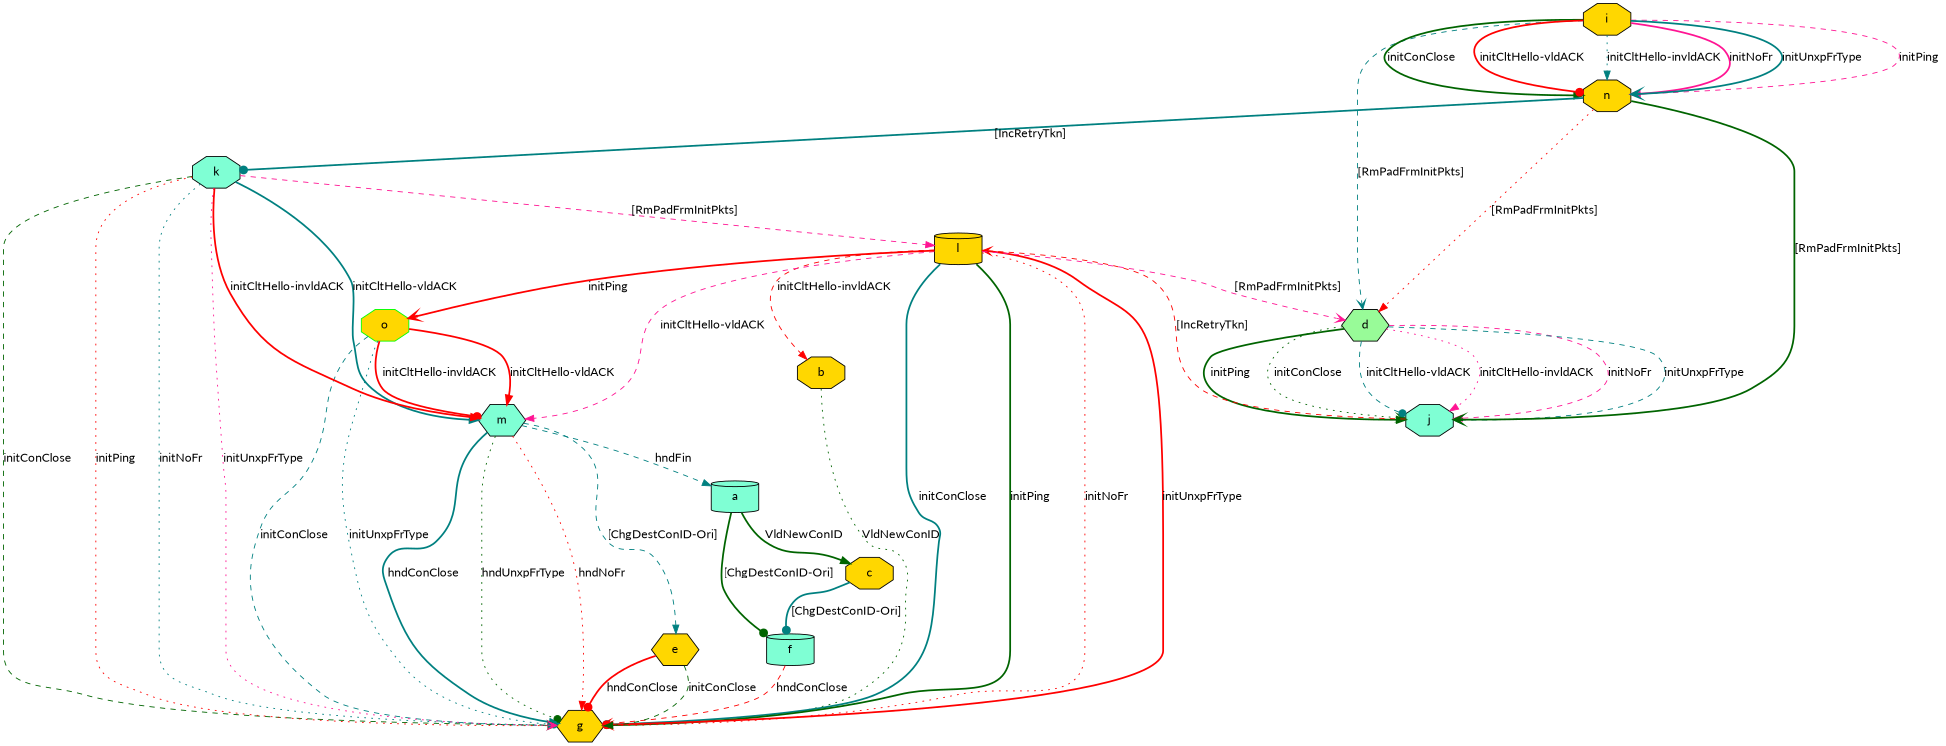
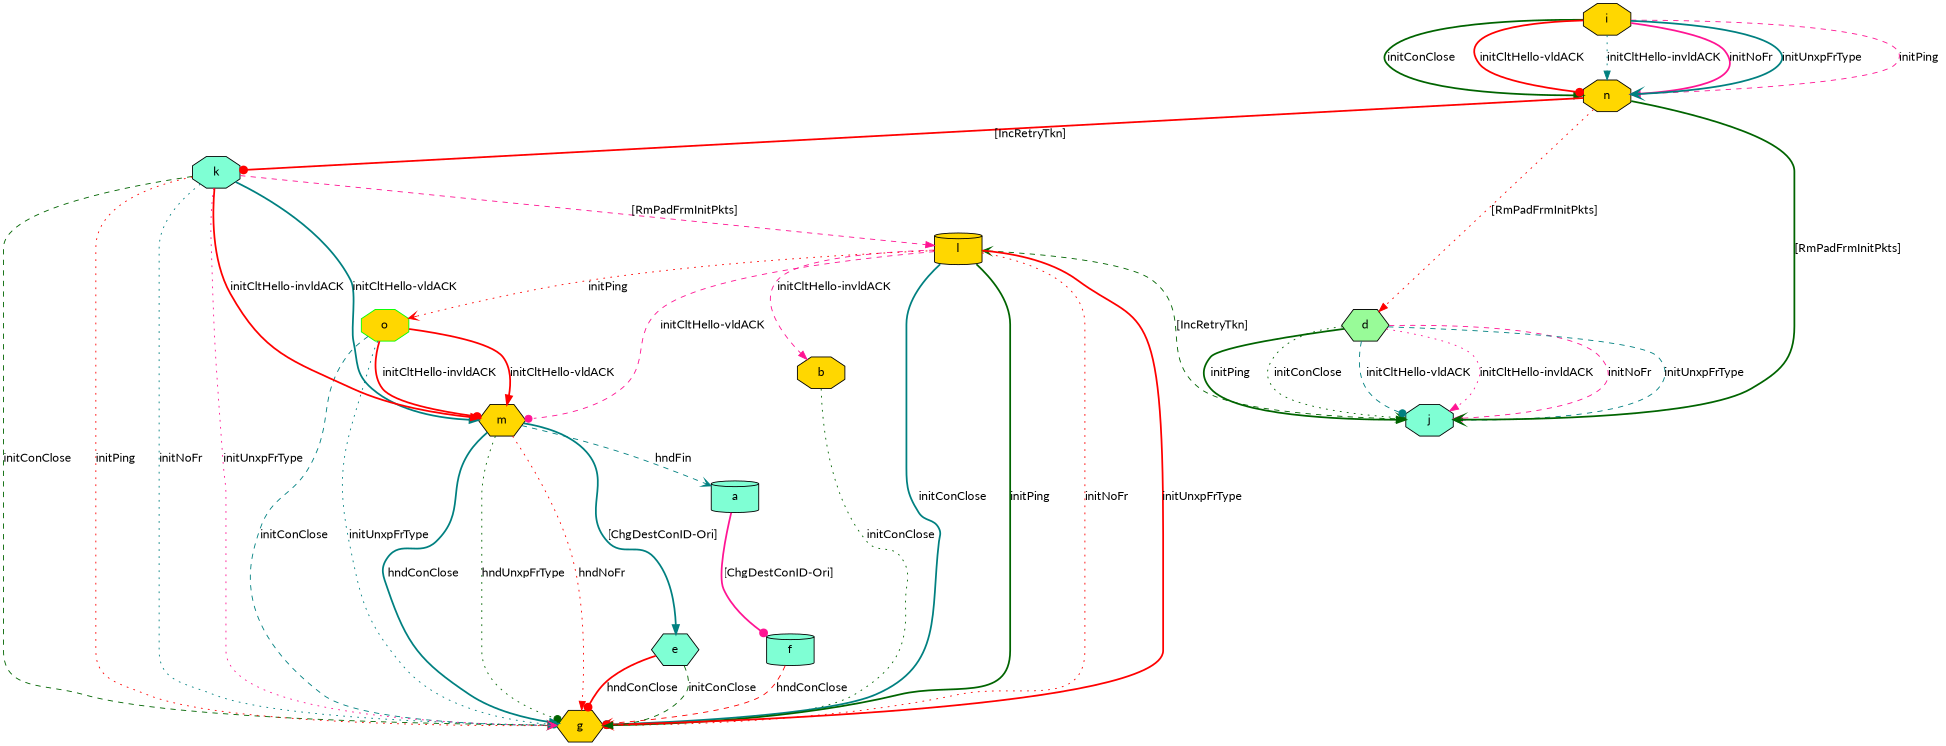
(1362, 69) -> none
(915, 134) -> (915, 134)
(674, 270) -> (674, 270)
(1161, 274) -> none
(779, 279) -> (779, 279)
(705, 289) -> (705, 289)
(1179, 356) -> (1179, 356)
(502, 420) -> (502, 420)
(614, 450) -> (614, 450)
(598, 523) -> (598, 523)
(903, 535) -> (903, 535)
(869, 573) -> none
(722, 579) -> (722, 579)
(675, 650) -> (675, 650)
